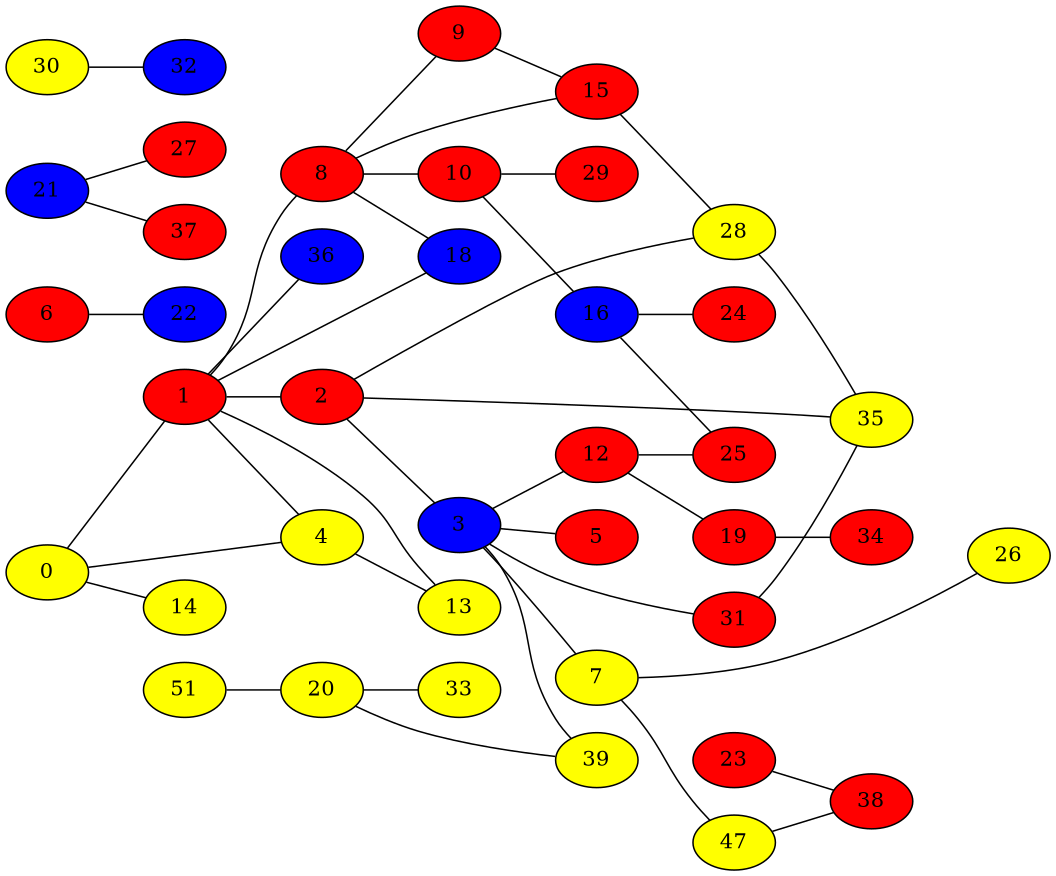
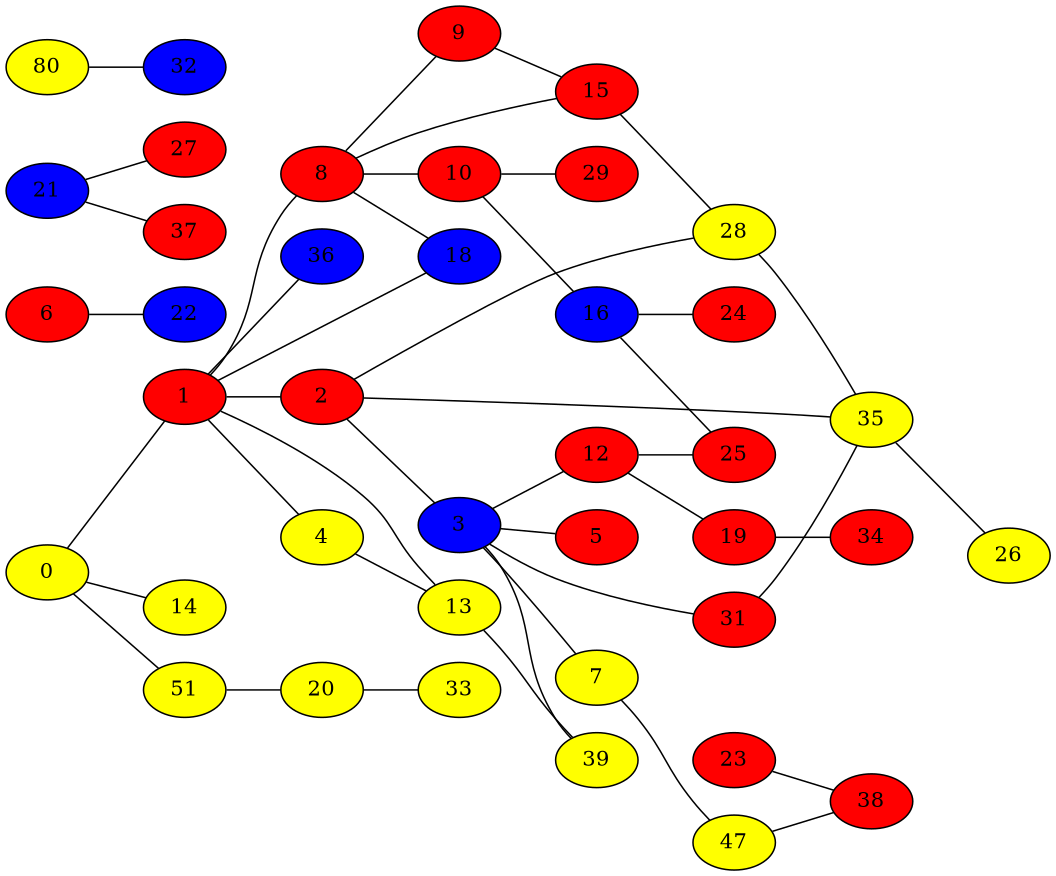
(47, 67) -> (47, 67)
(185, 555) -> (116, 631)
(815, 649) -> (940, 488)
(453, 740) -> (528, 684)
